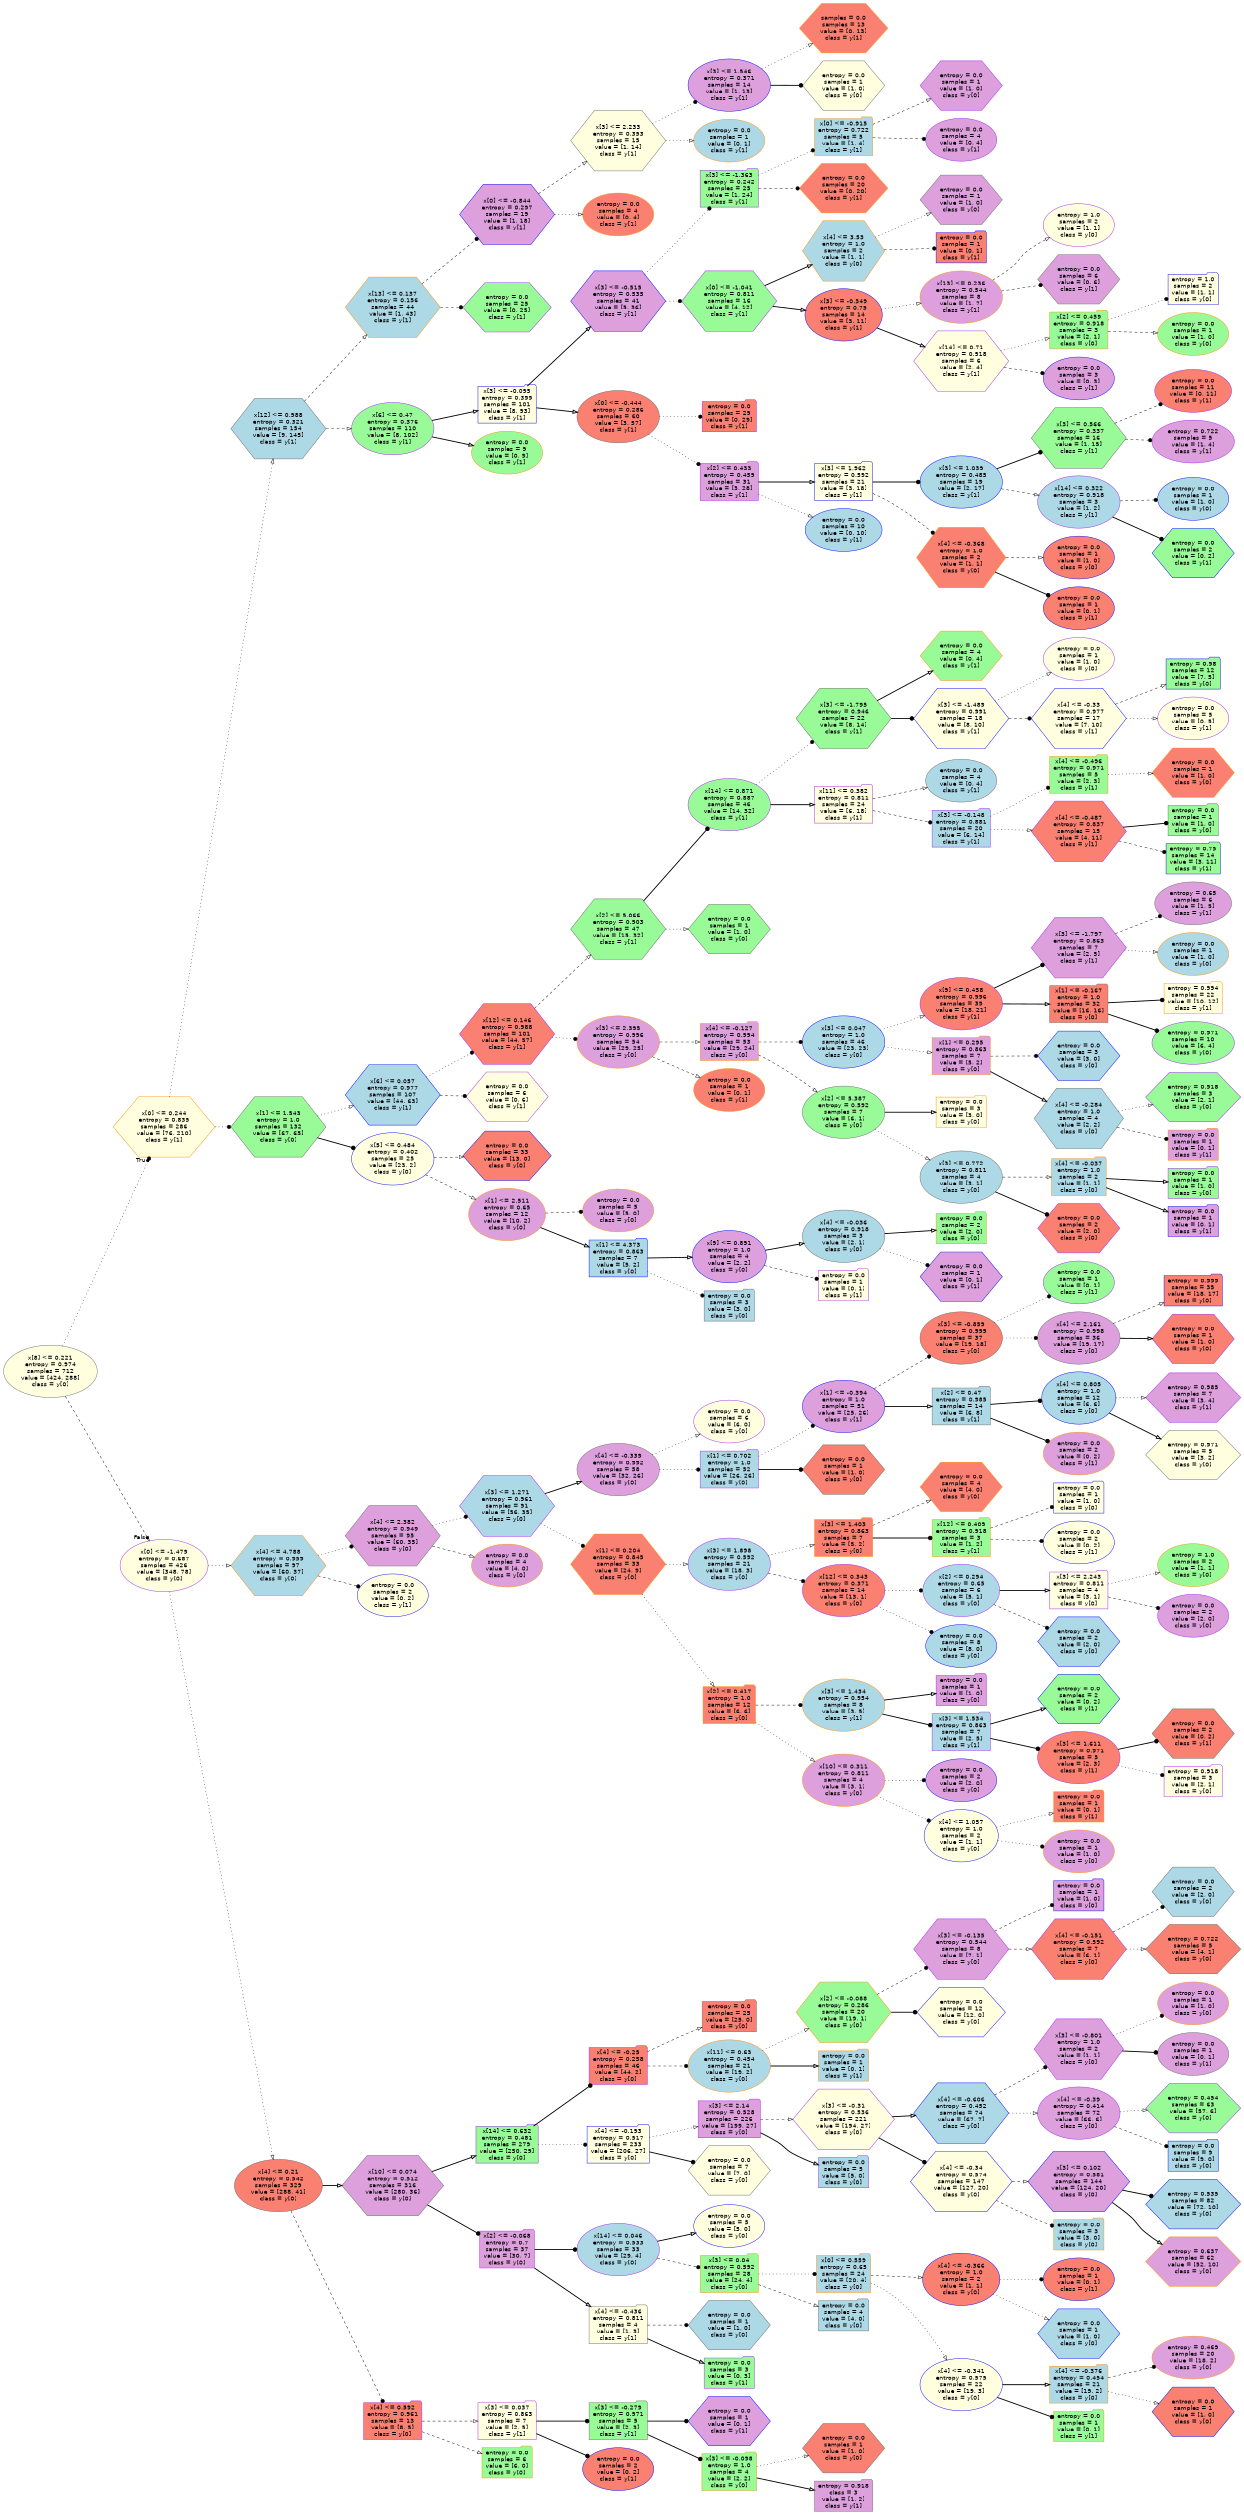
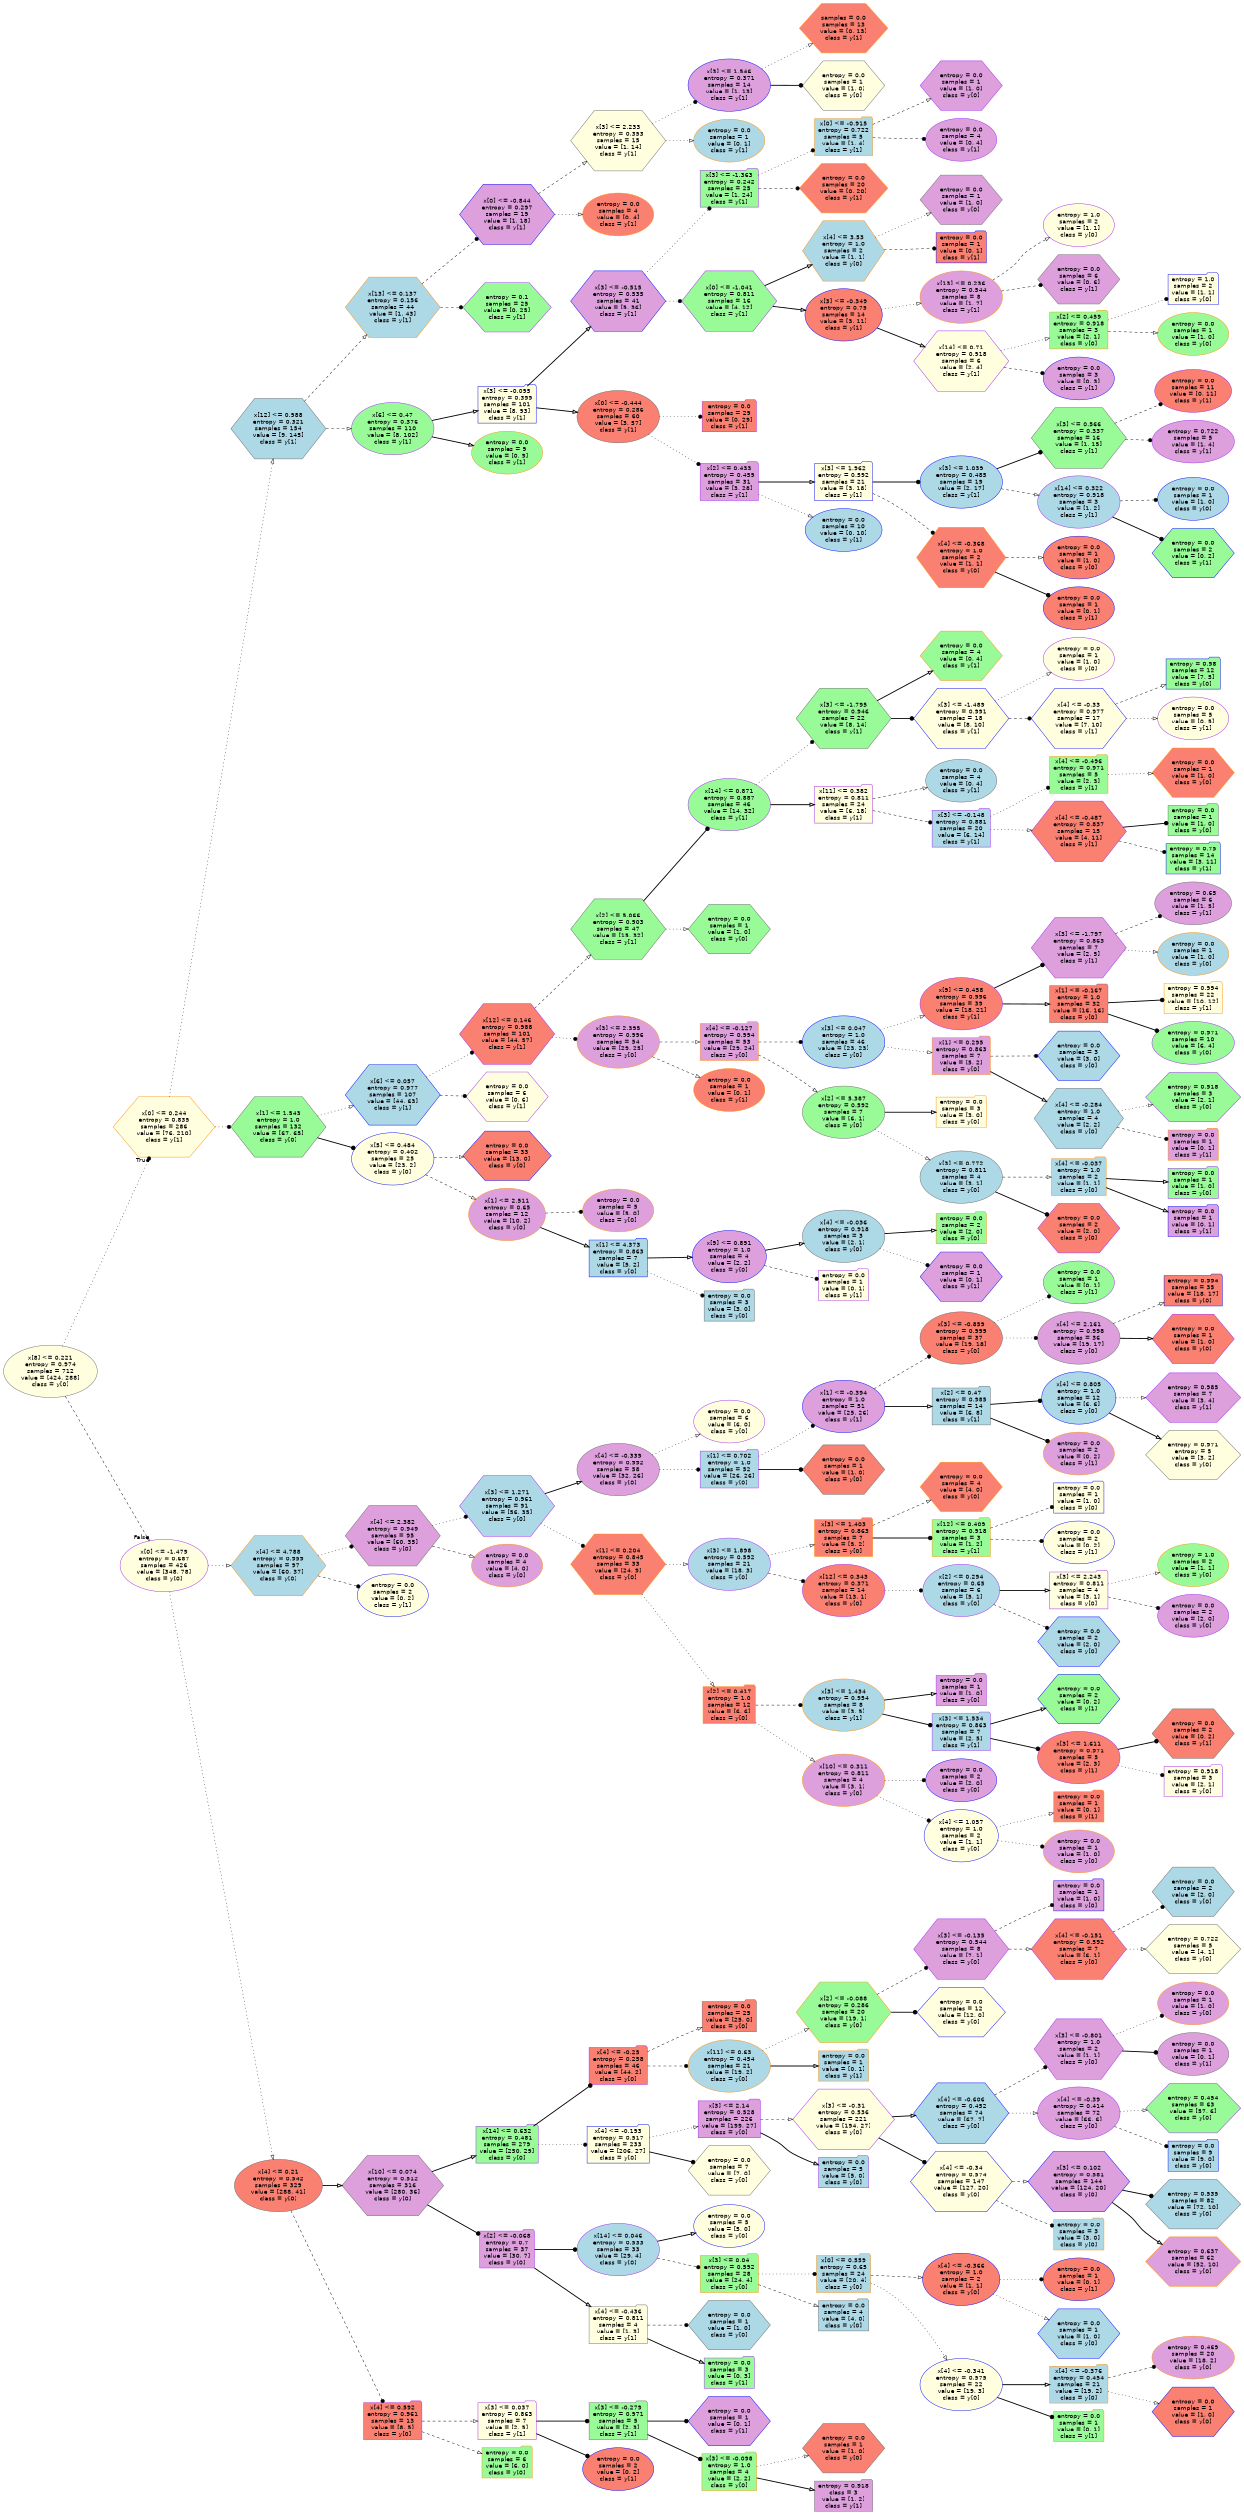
(507, 307) -> (507, 307)
(1193, 1291) -> (1193, 1291)
(1193, 1455) -> (1193, 1455)
(961, 1646) -> none
(1193, 1949) -> (1193, 1949)
(1193, 2204) -> (1193, 2204)
